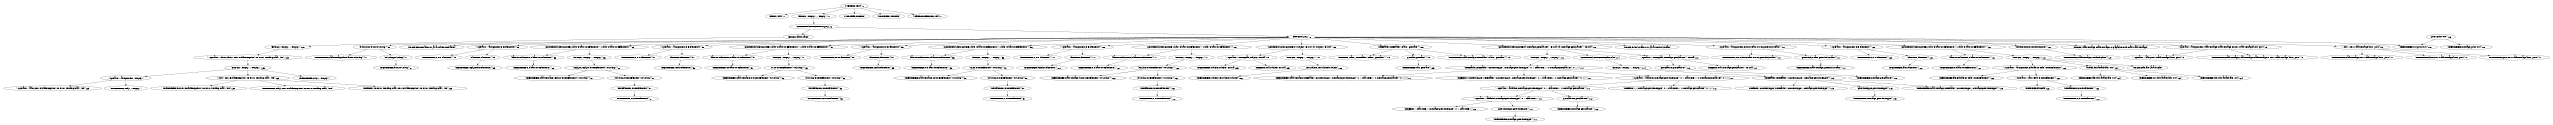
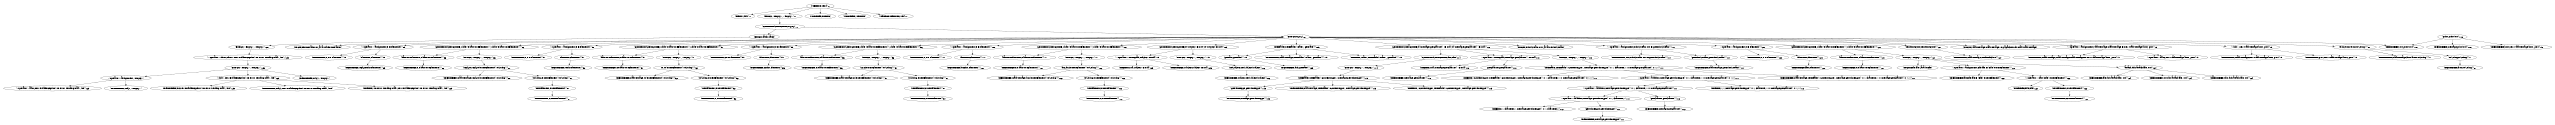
(2400, 52) -> (2482, 42)
